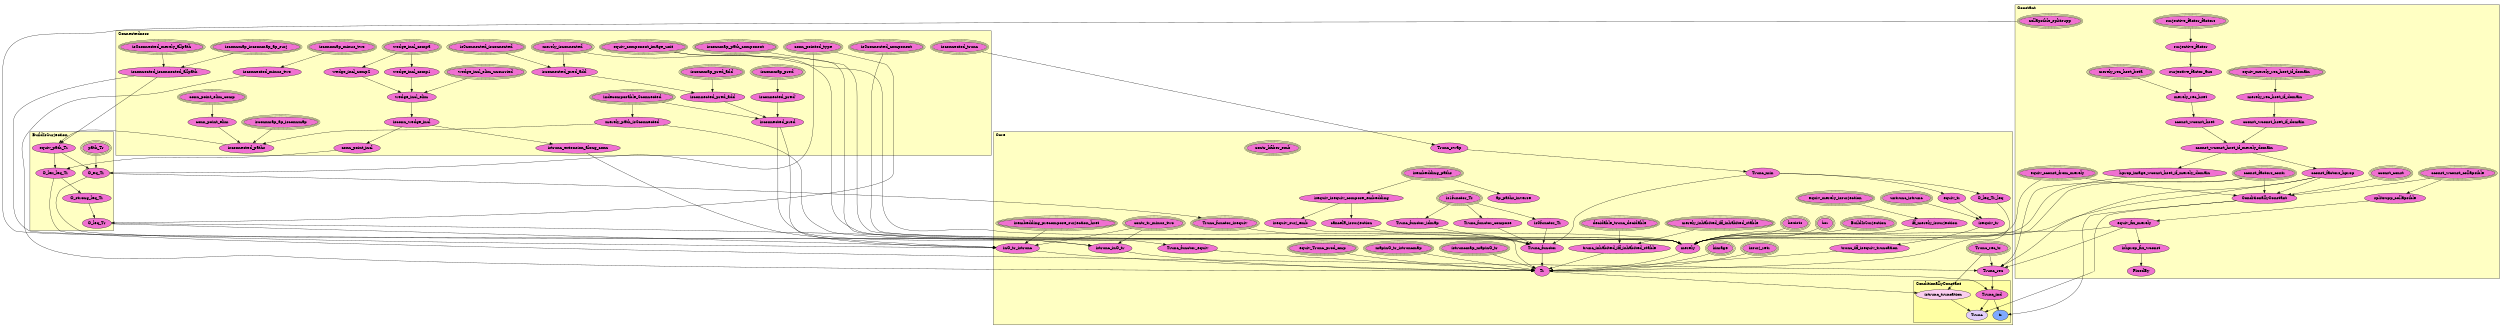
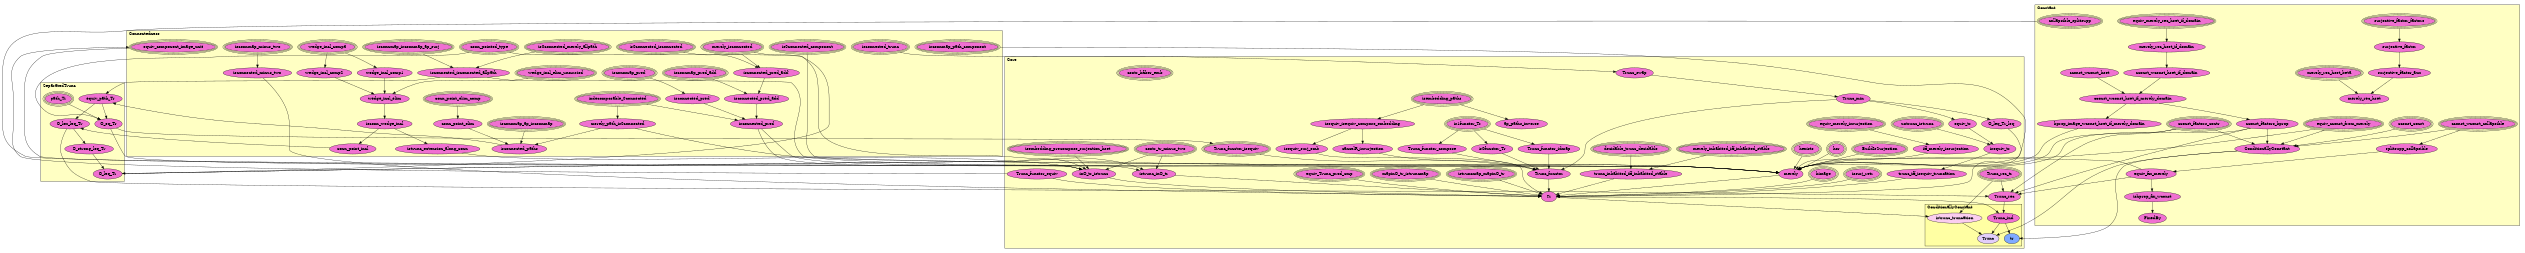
(2192, 108) -> none
(50, 135) -> (59, 86)
(846, 222) -> (437, 171)
